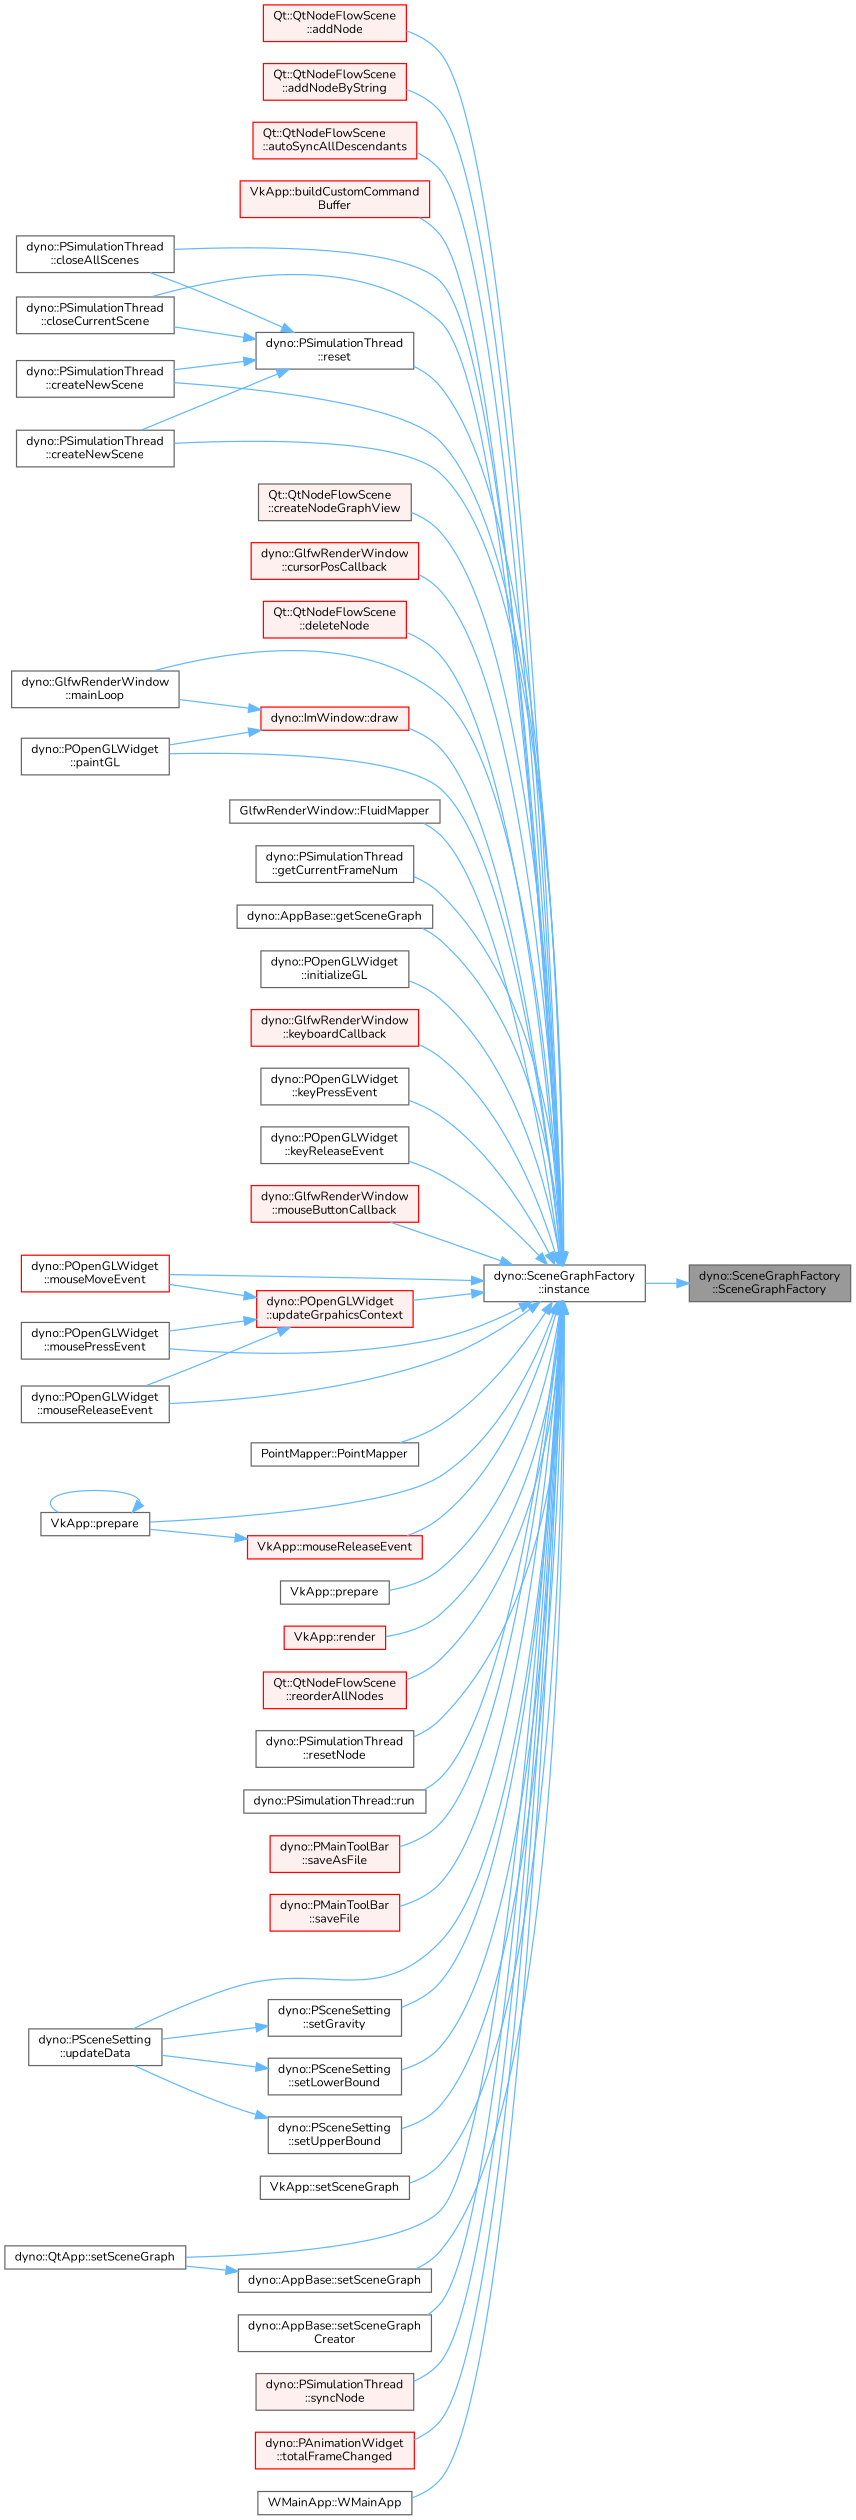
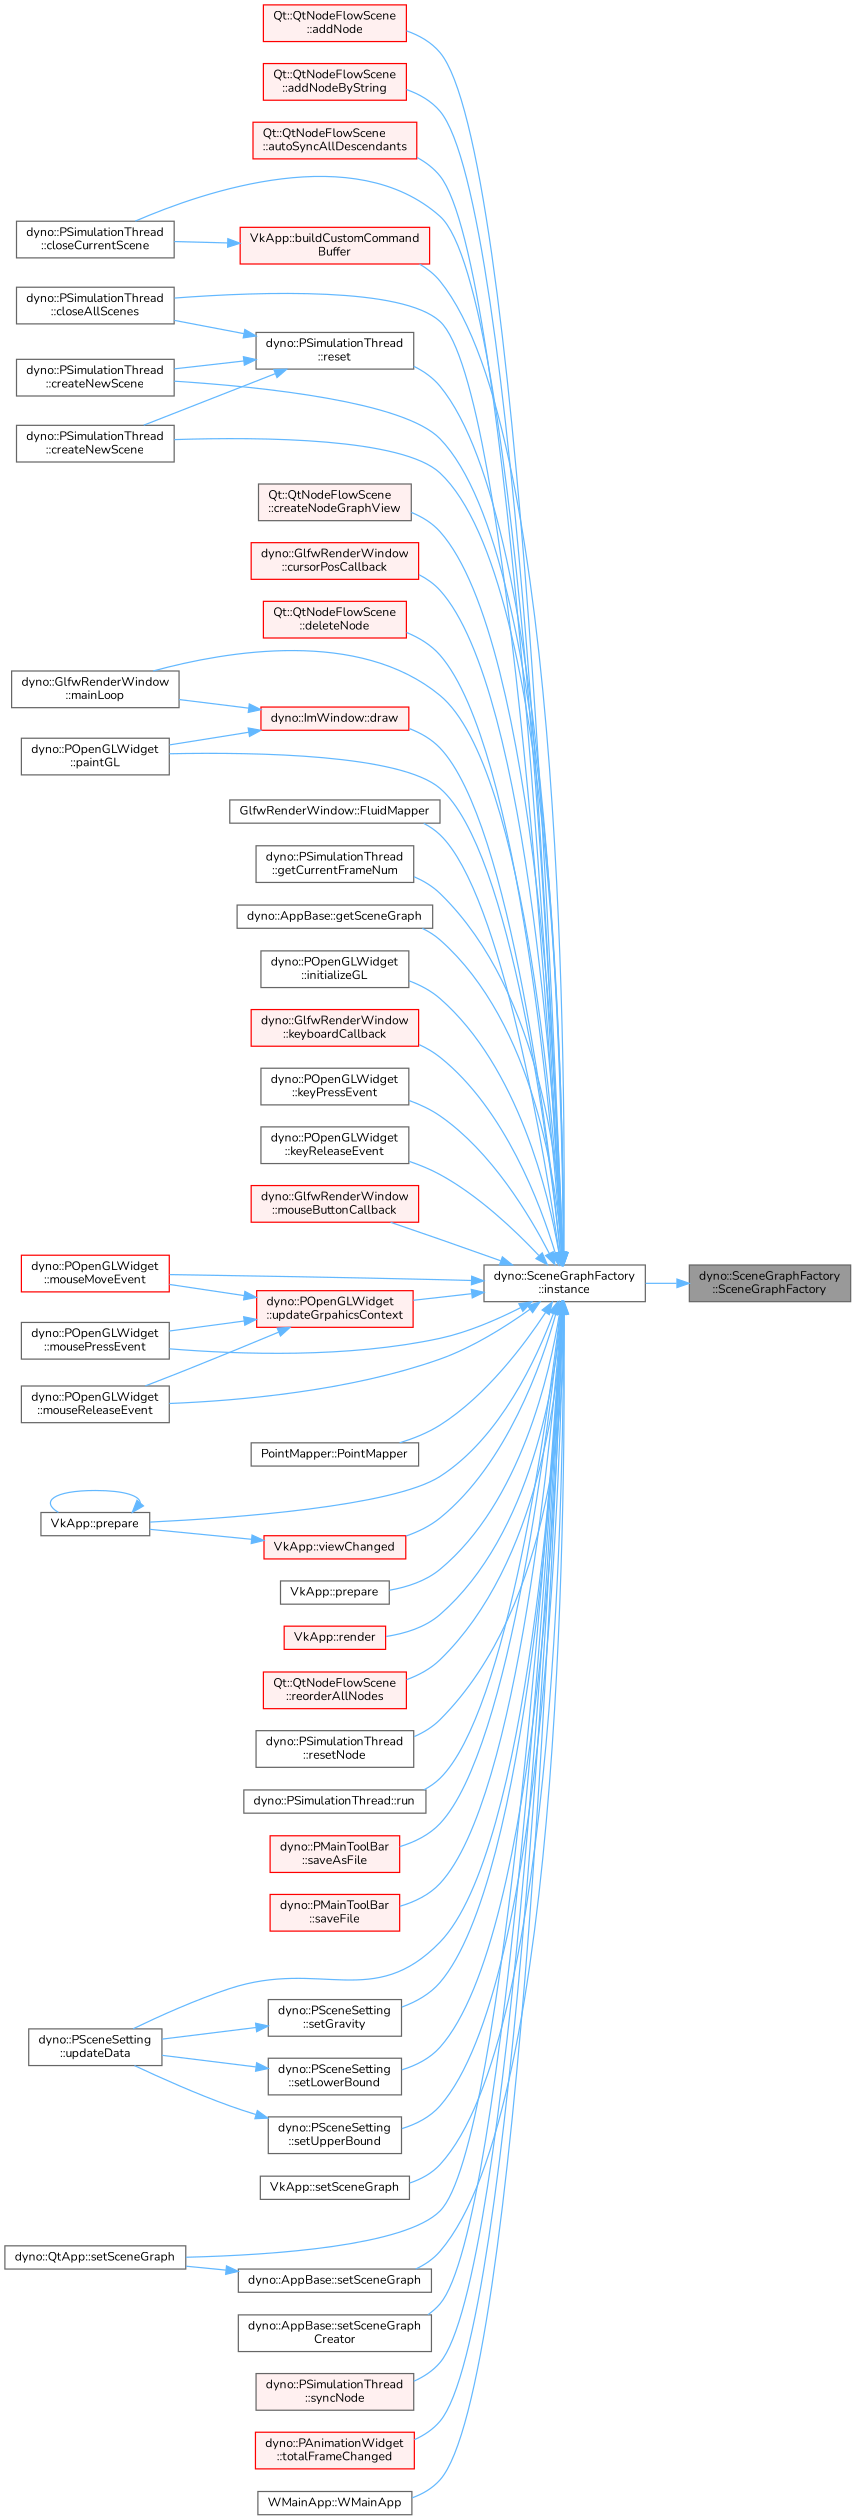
(209, 332) -> (201, 242)
(335, 1547) -> (335, 1547)
